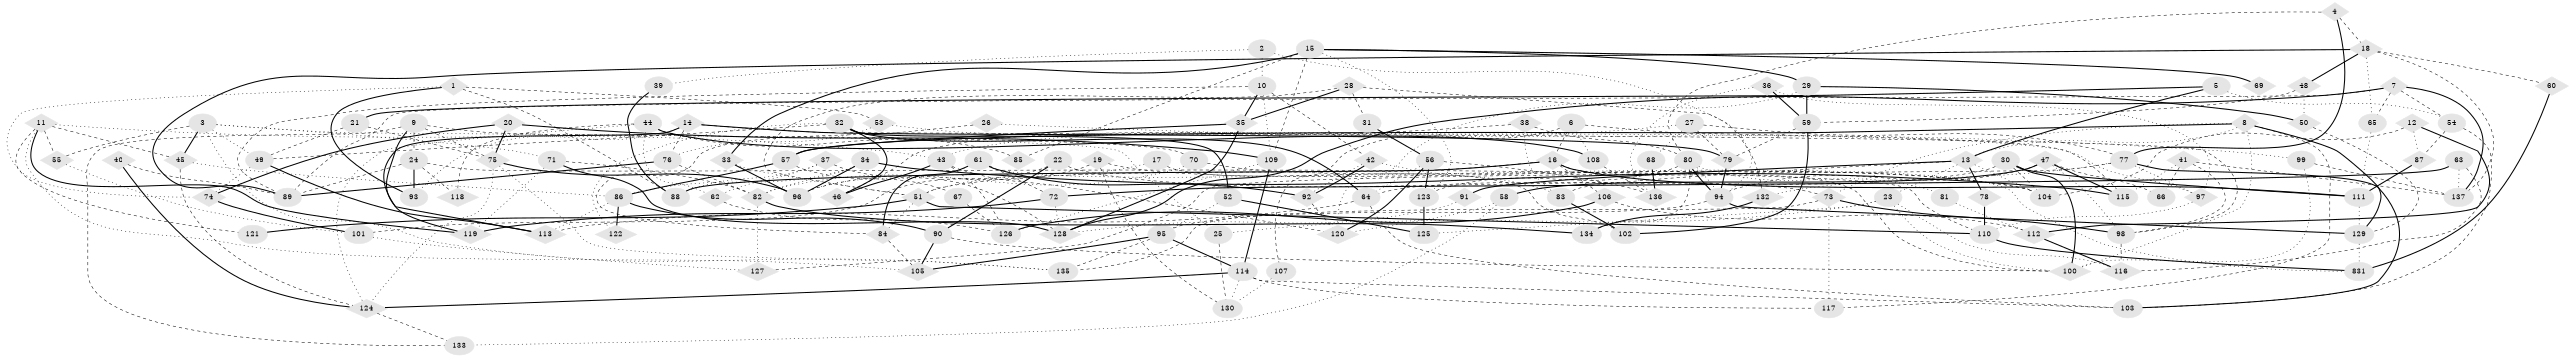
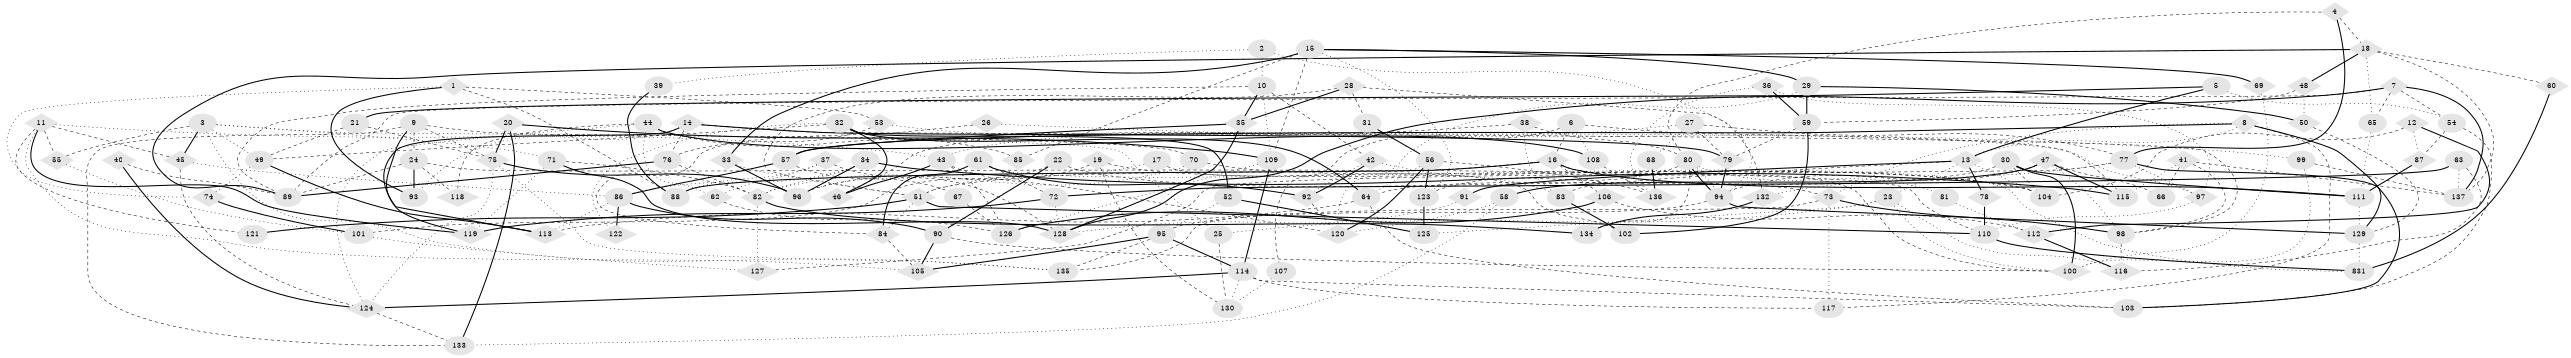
(799, 141) -> (799, 141)
(353, 148) -> (500, 236)
(2181, 232) -> (2227, 232)
